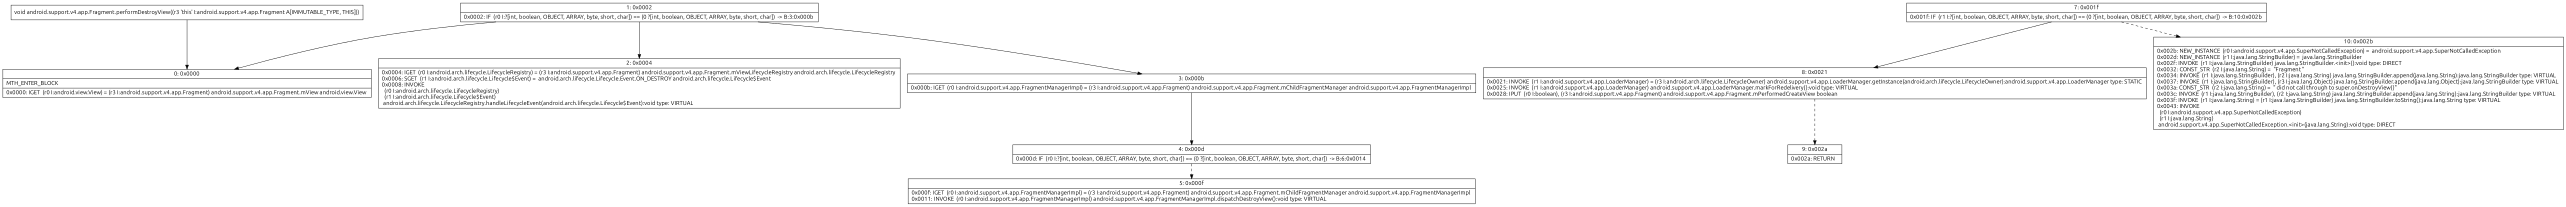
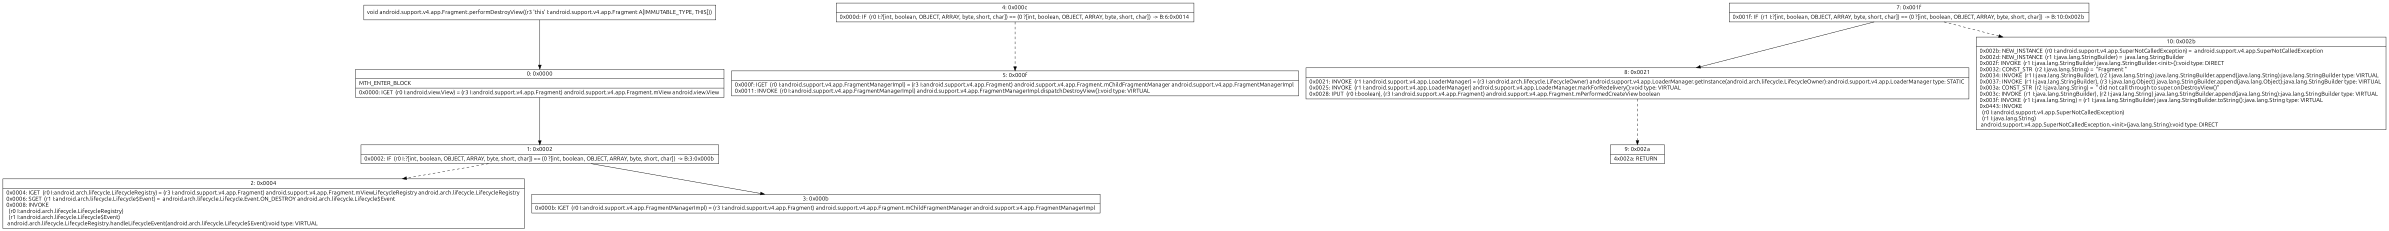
(366, 38) -> (540, 119)
(639, 38) -> (448, 171)
(2180, 106) -> (2002, 106)
(1192, 117) -> none
(1815, 159) -> (1637, 159)
